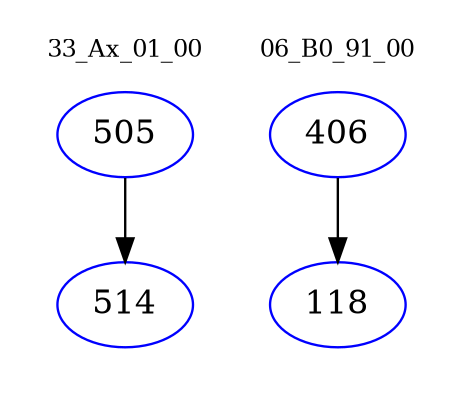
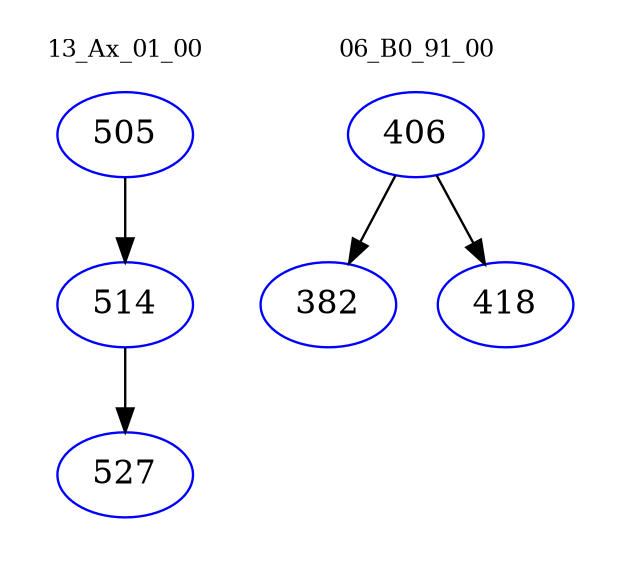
(125, 51) -> (125, 51)
none -> (328, 305)
(338, 305) -> (506, 305)
none -> (125, 475)
